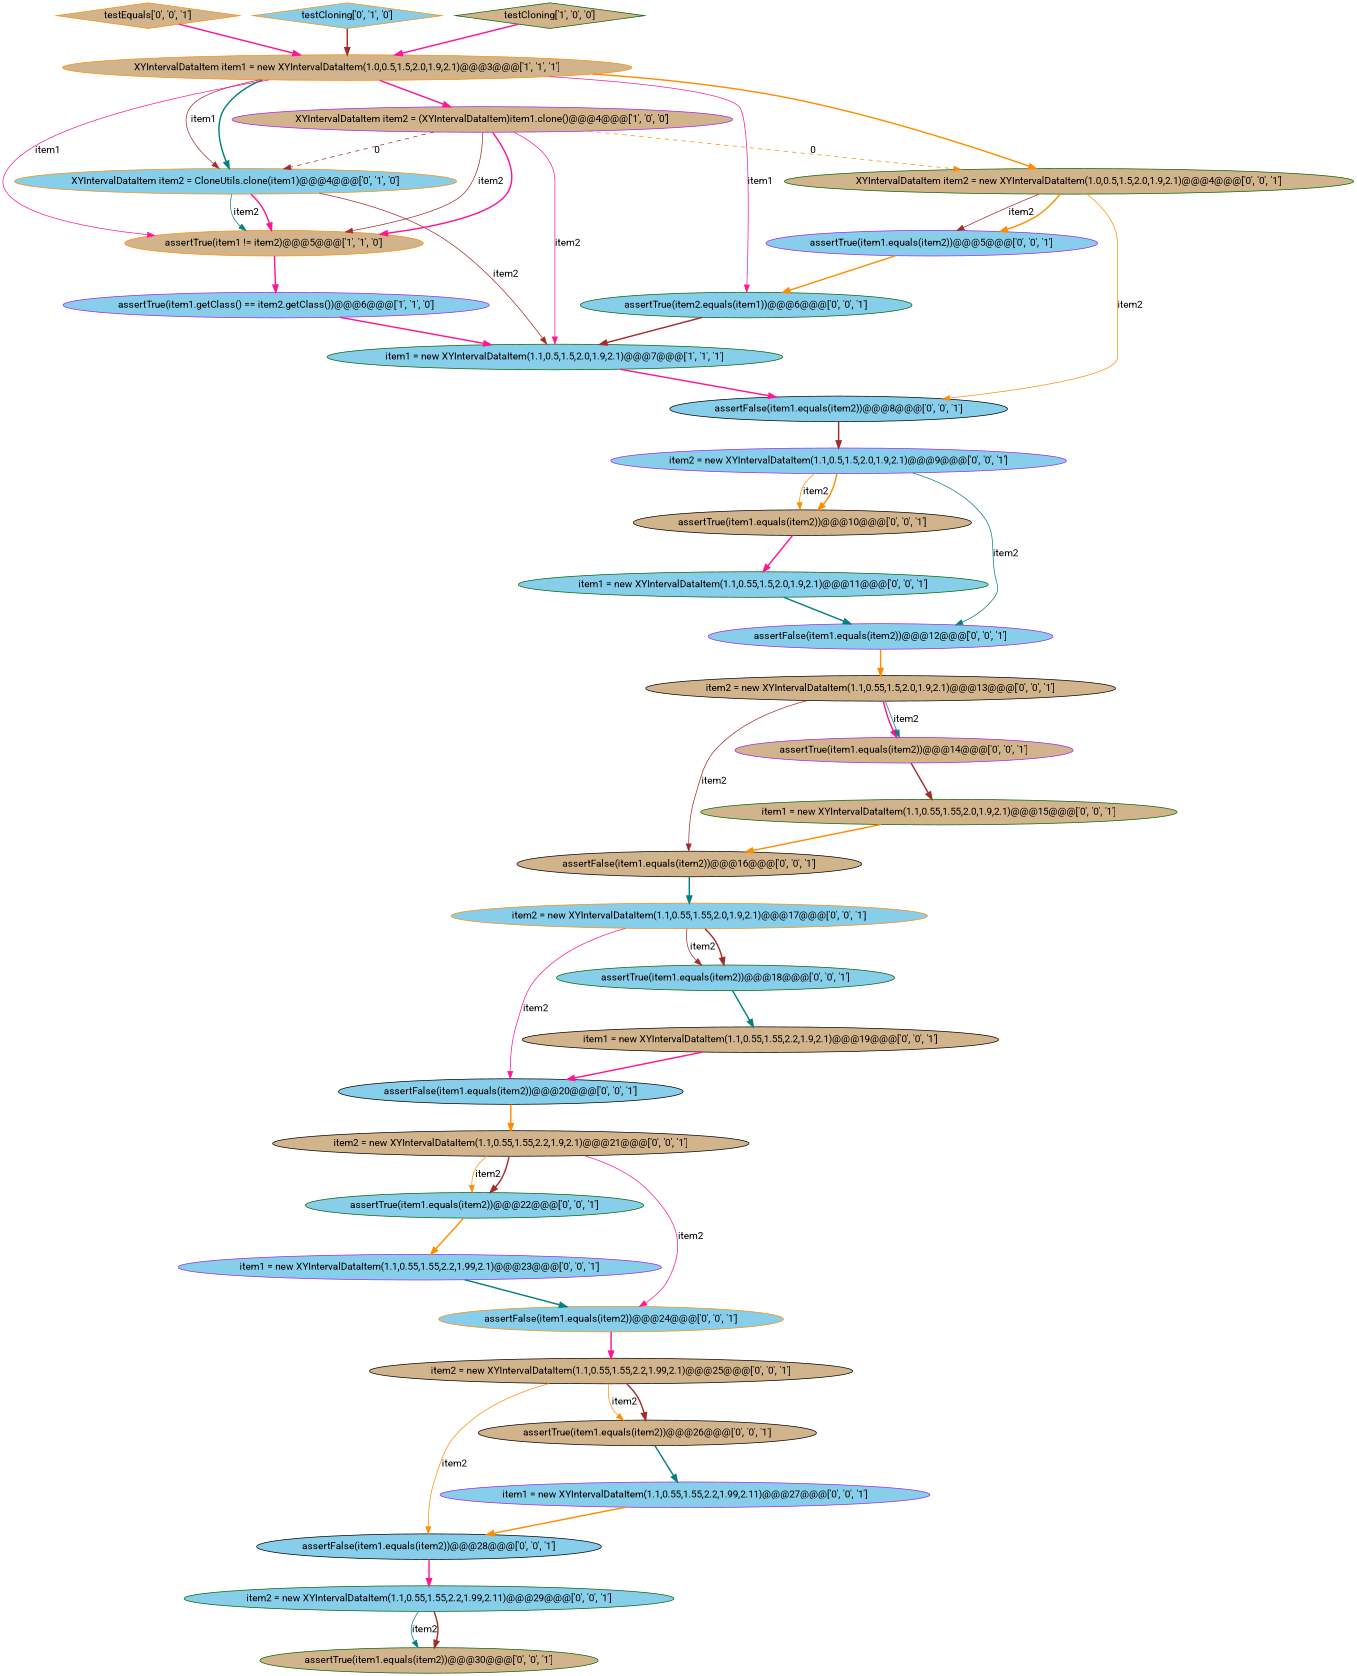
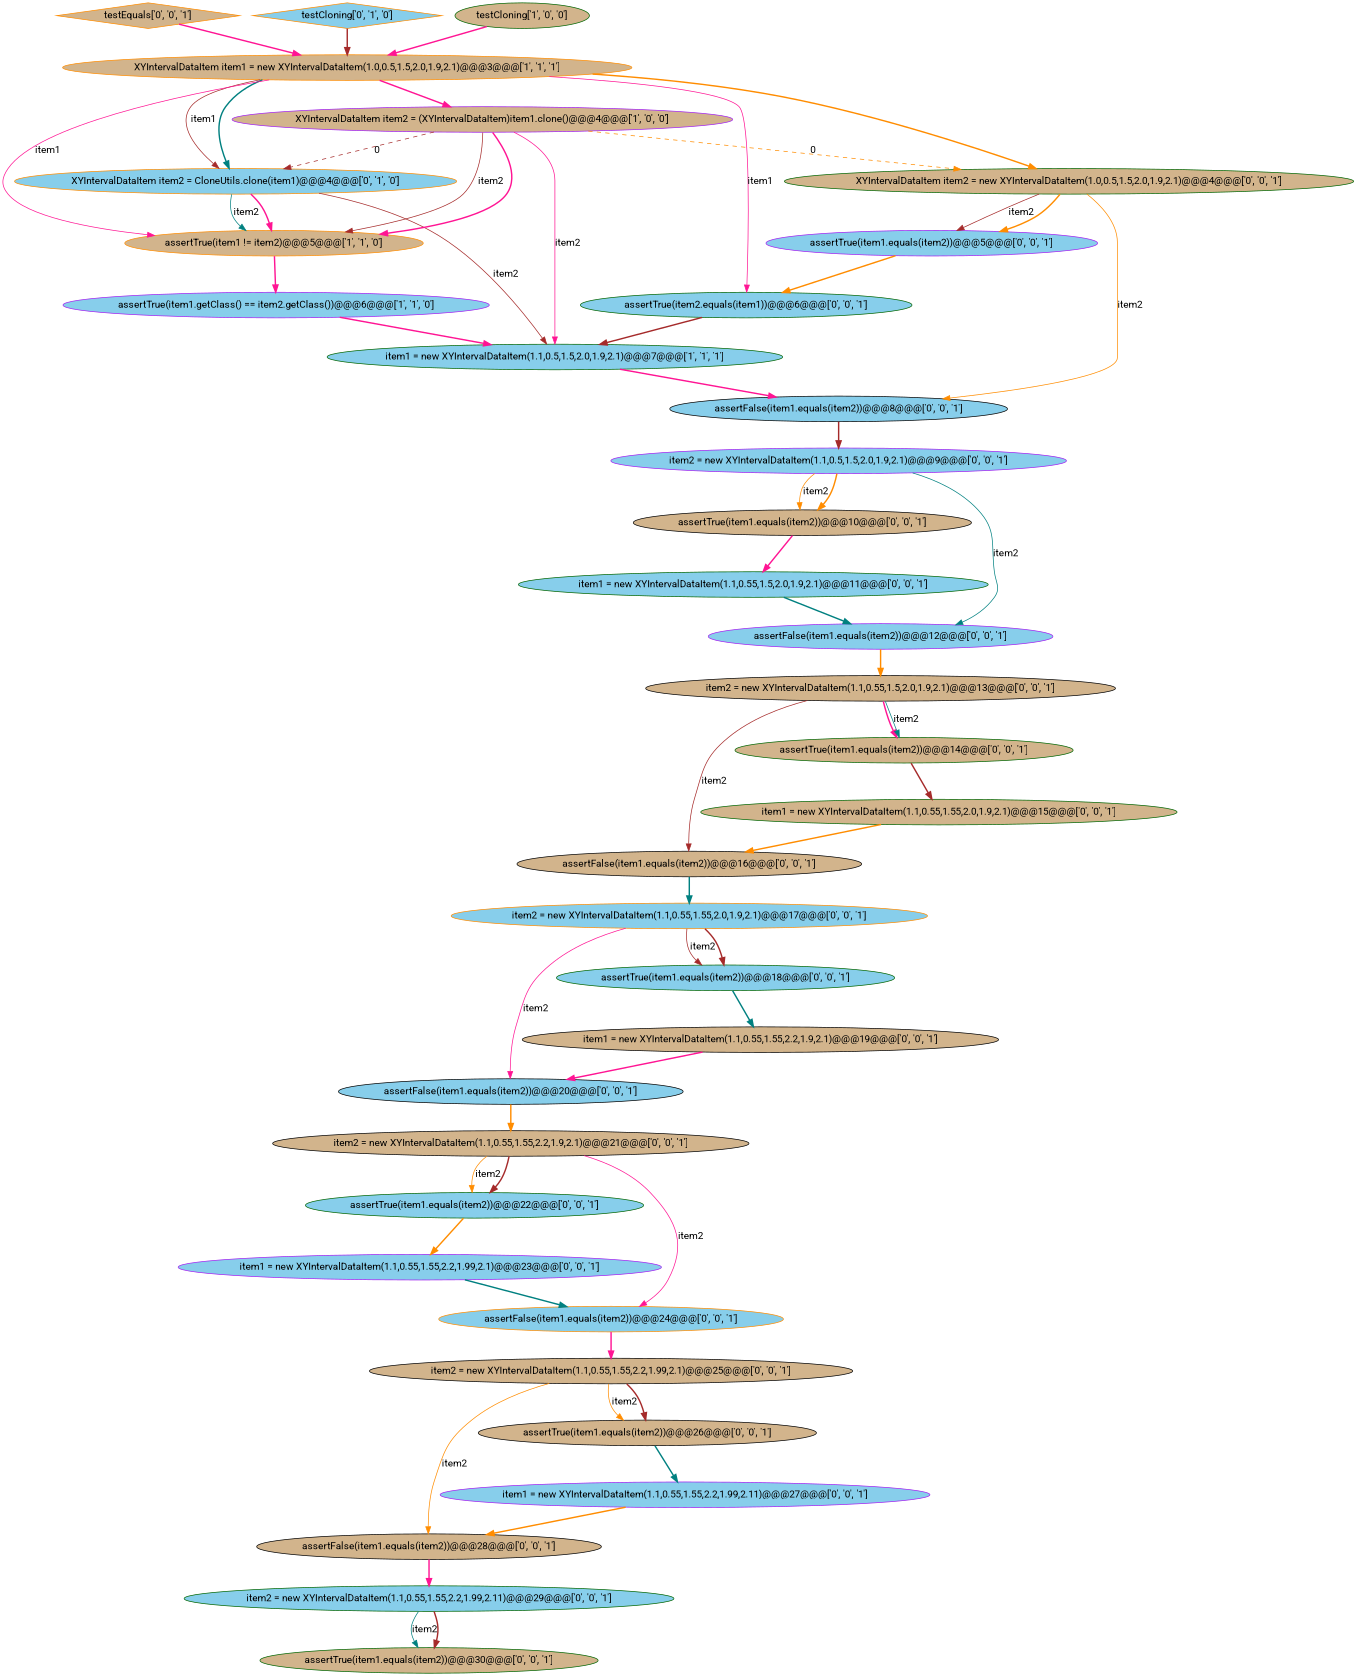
(550, 16) -> (522, 16)
(904, 750) -> (904, 750)
(429, 1547) -> (429, 1547)
